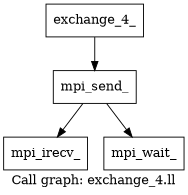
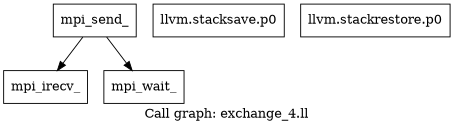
(95, 20) -> none
none -> (219, 20)
none -> (375, 20)
